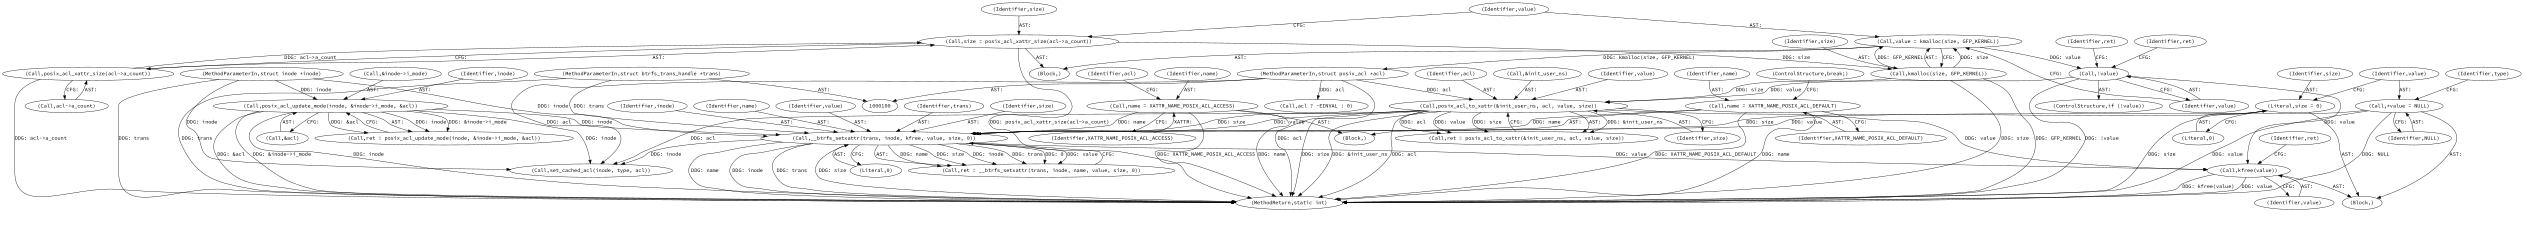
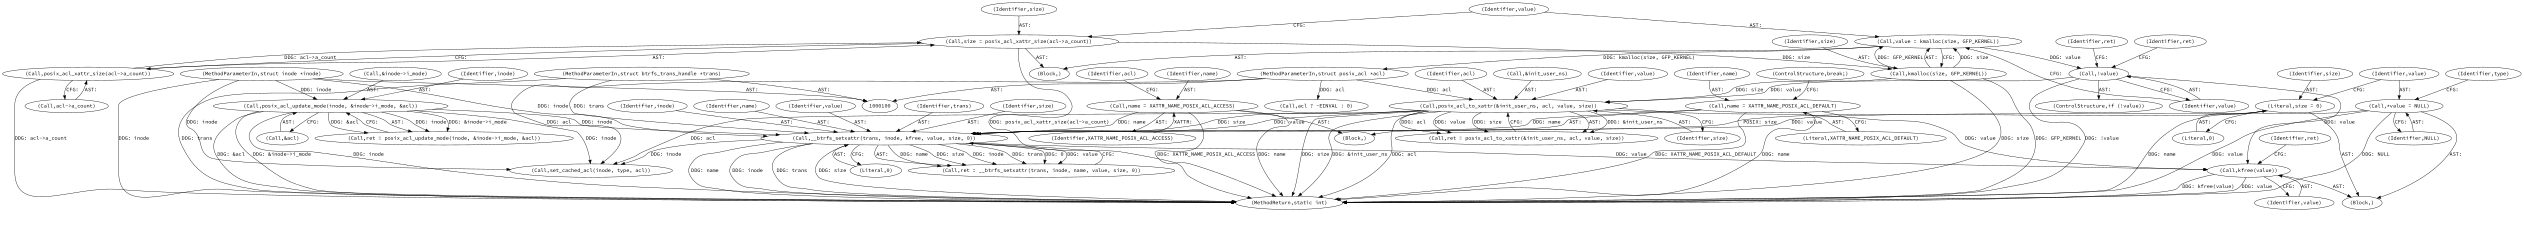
none -> (618, 88)
(1311, 119) -> none
(1163, 122) -> (1163, 122)
(1760, 122) -> (1760, 122)
(134, 138) -> (134, 138)
(1861, 138) -> (1861, 138)
(2162, 154) -> (2162, 154)
